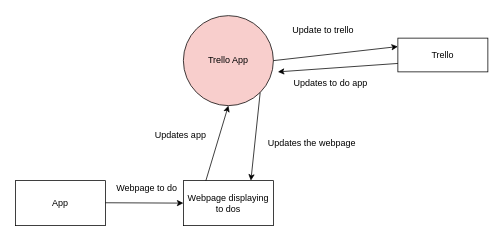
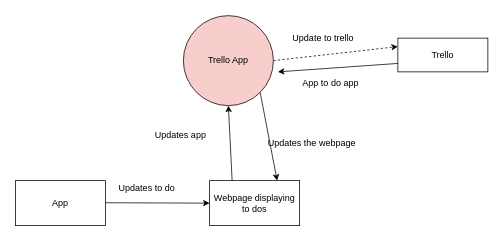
(323, 30) -> (323, 38)
(332, 54) -> (332, 54)
(331, 83) -> (331, 83)
(147, 188) -> (147, 188)
(228, 203) -> (255, 203)
